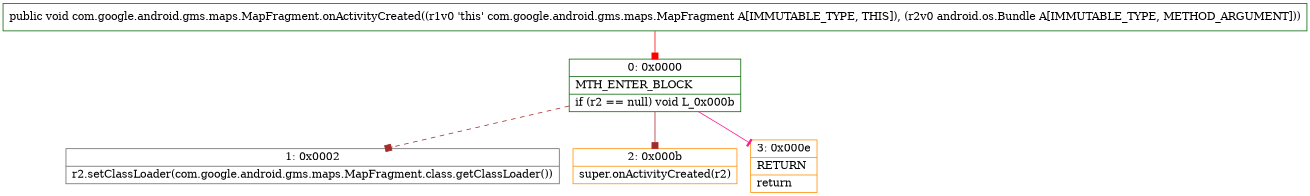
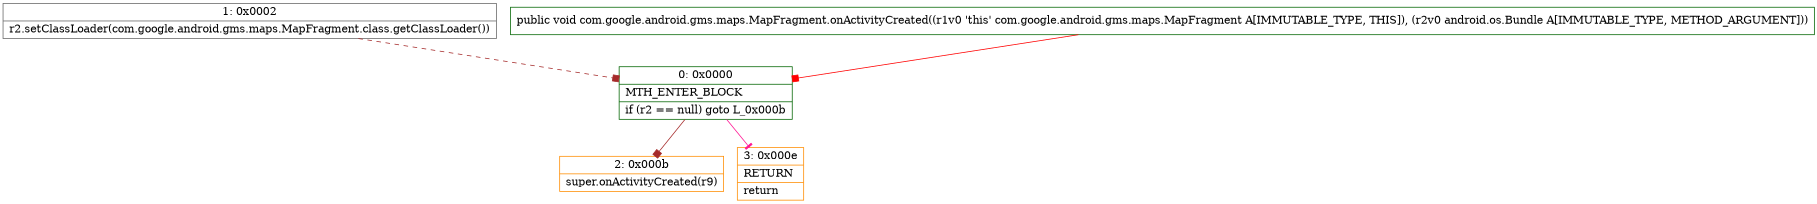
(655, 103) -> (706, 110)
(481, 126) -> (485, 58)
(655, 175) -> (642, 182)
